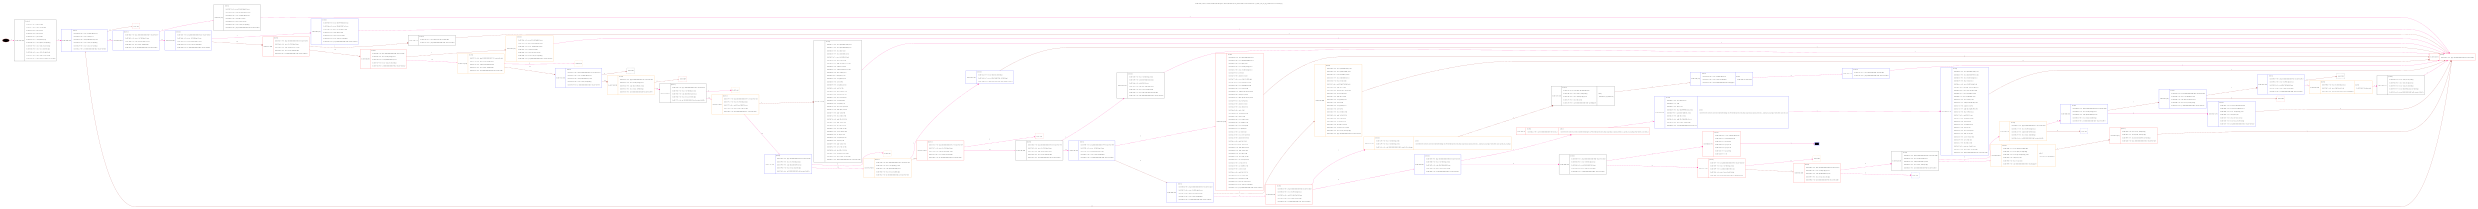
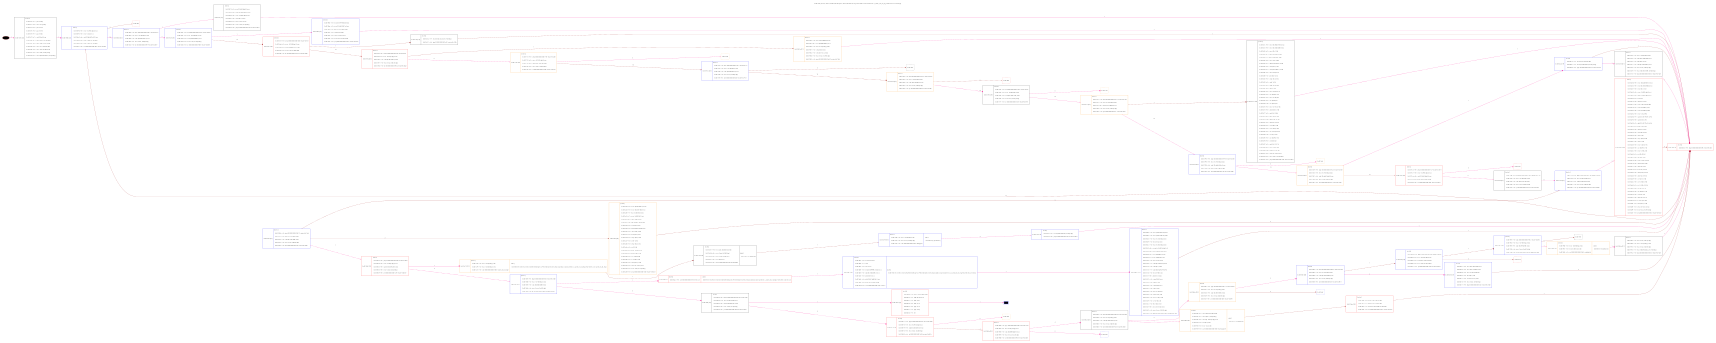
(1093, 121) -> (1608, 64)
(1140, 171) -> (928, 201)
